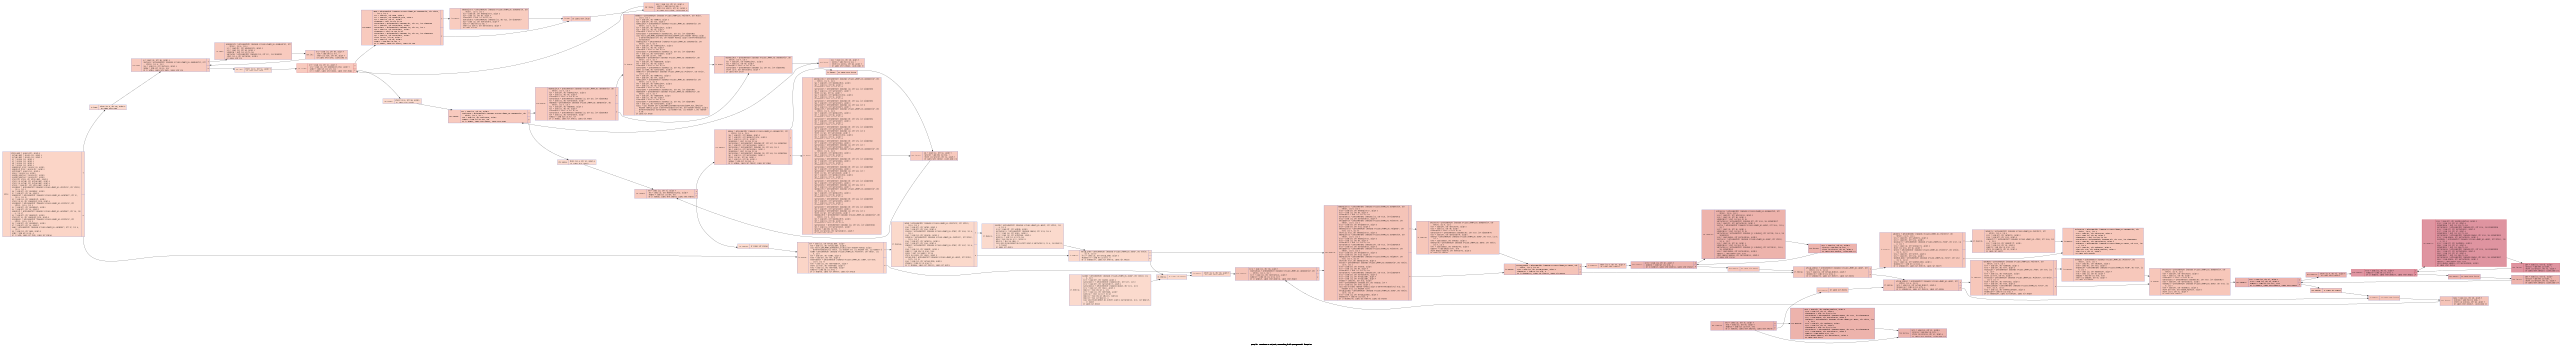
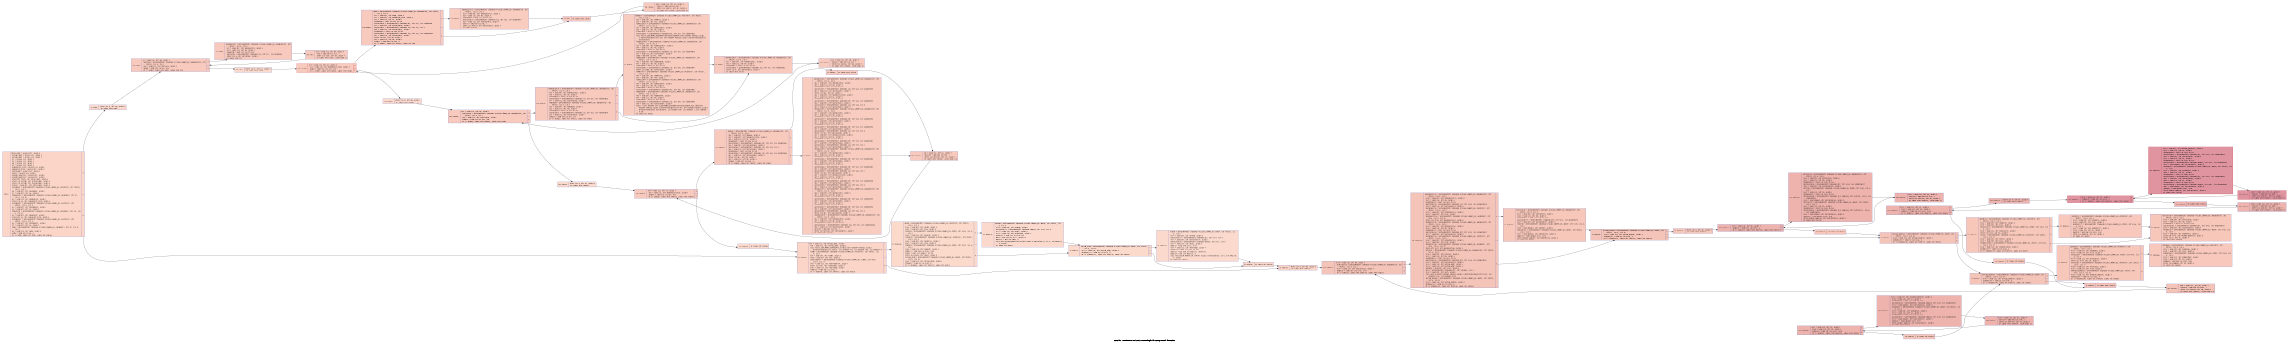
(1237, 253) -> (1153, 248)
(2190, 282) -> none
(1825, 343) -> (1925, 330)
